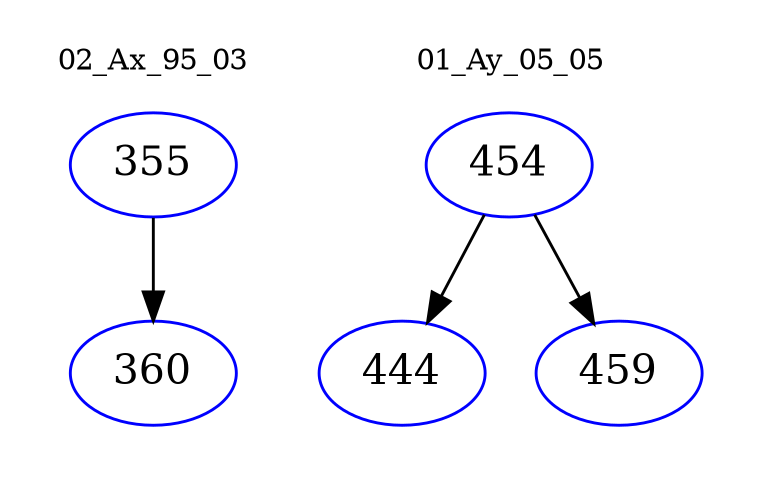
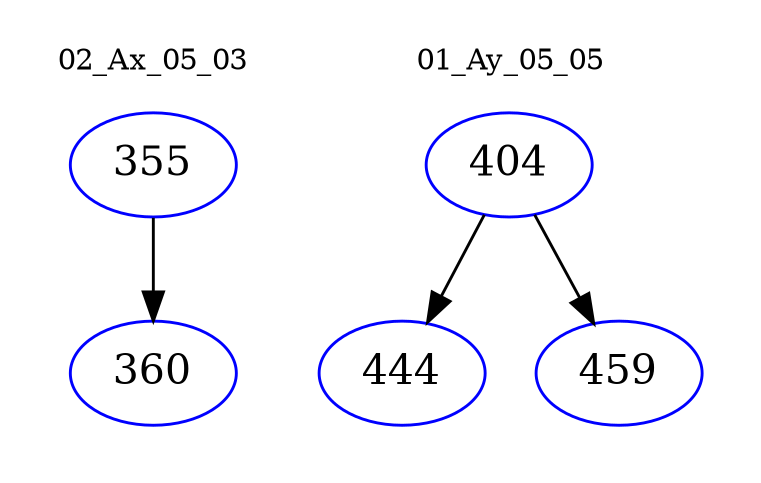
(153, 62) -> (153, 62)
(509, 165) -> (509, 165)
